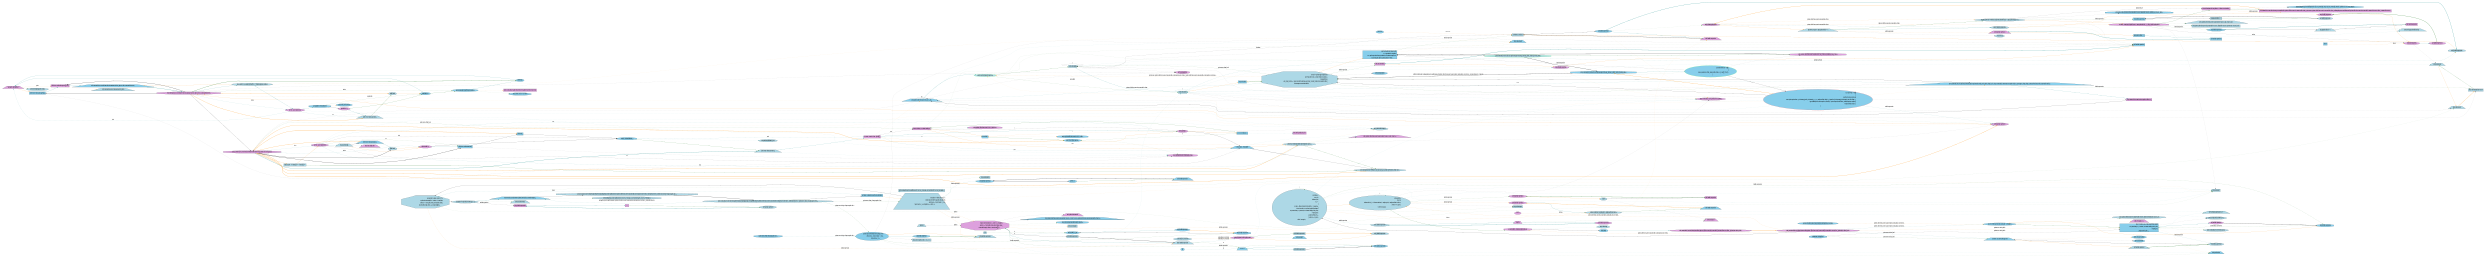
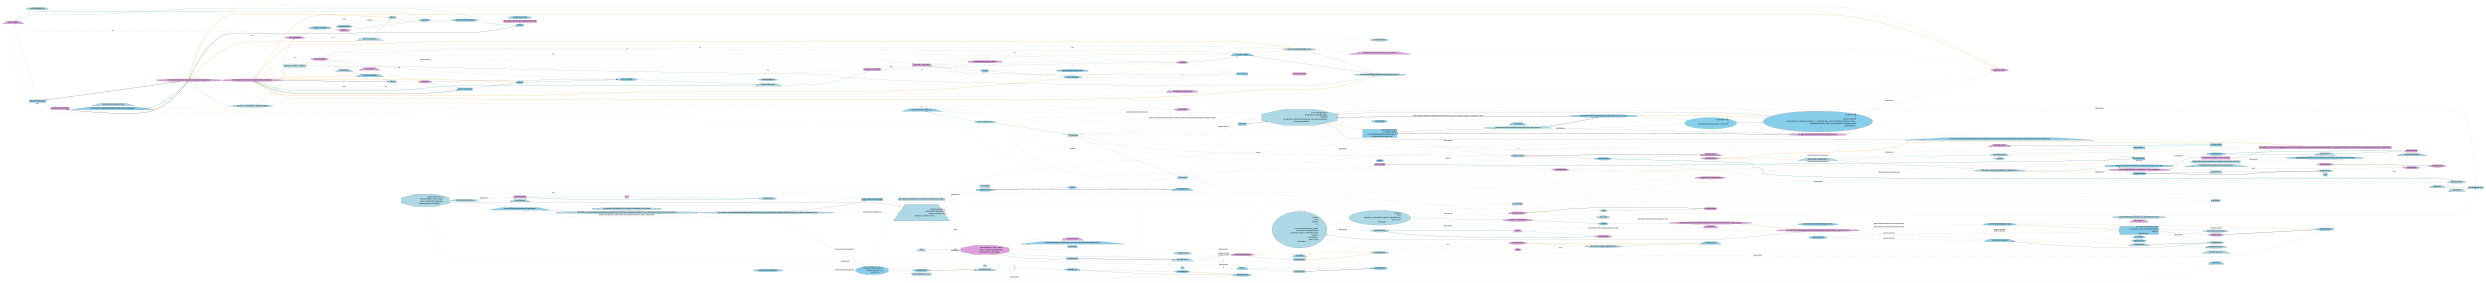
(2139, 100) -> none
(1072, 222) -> none
